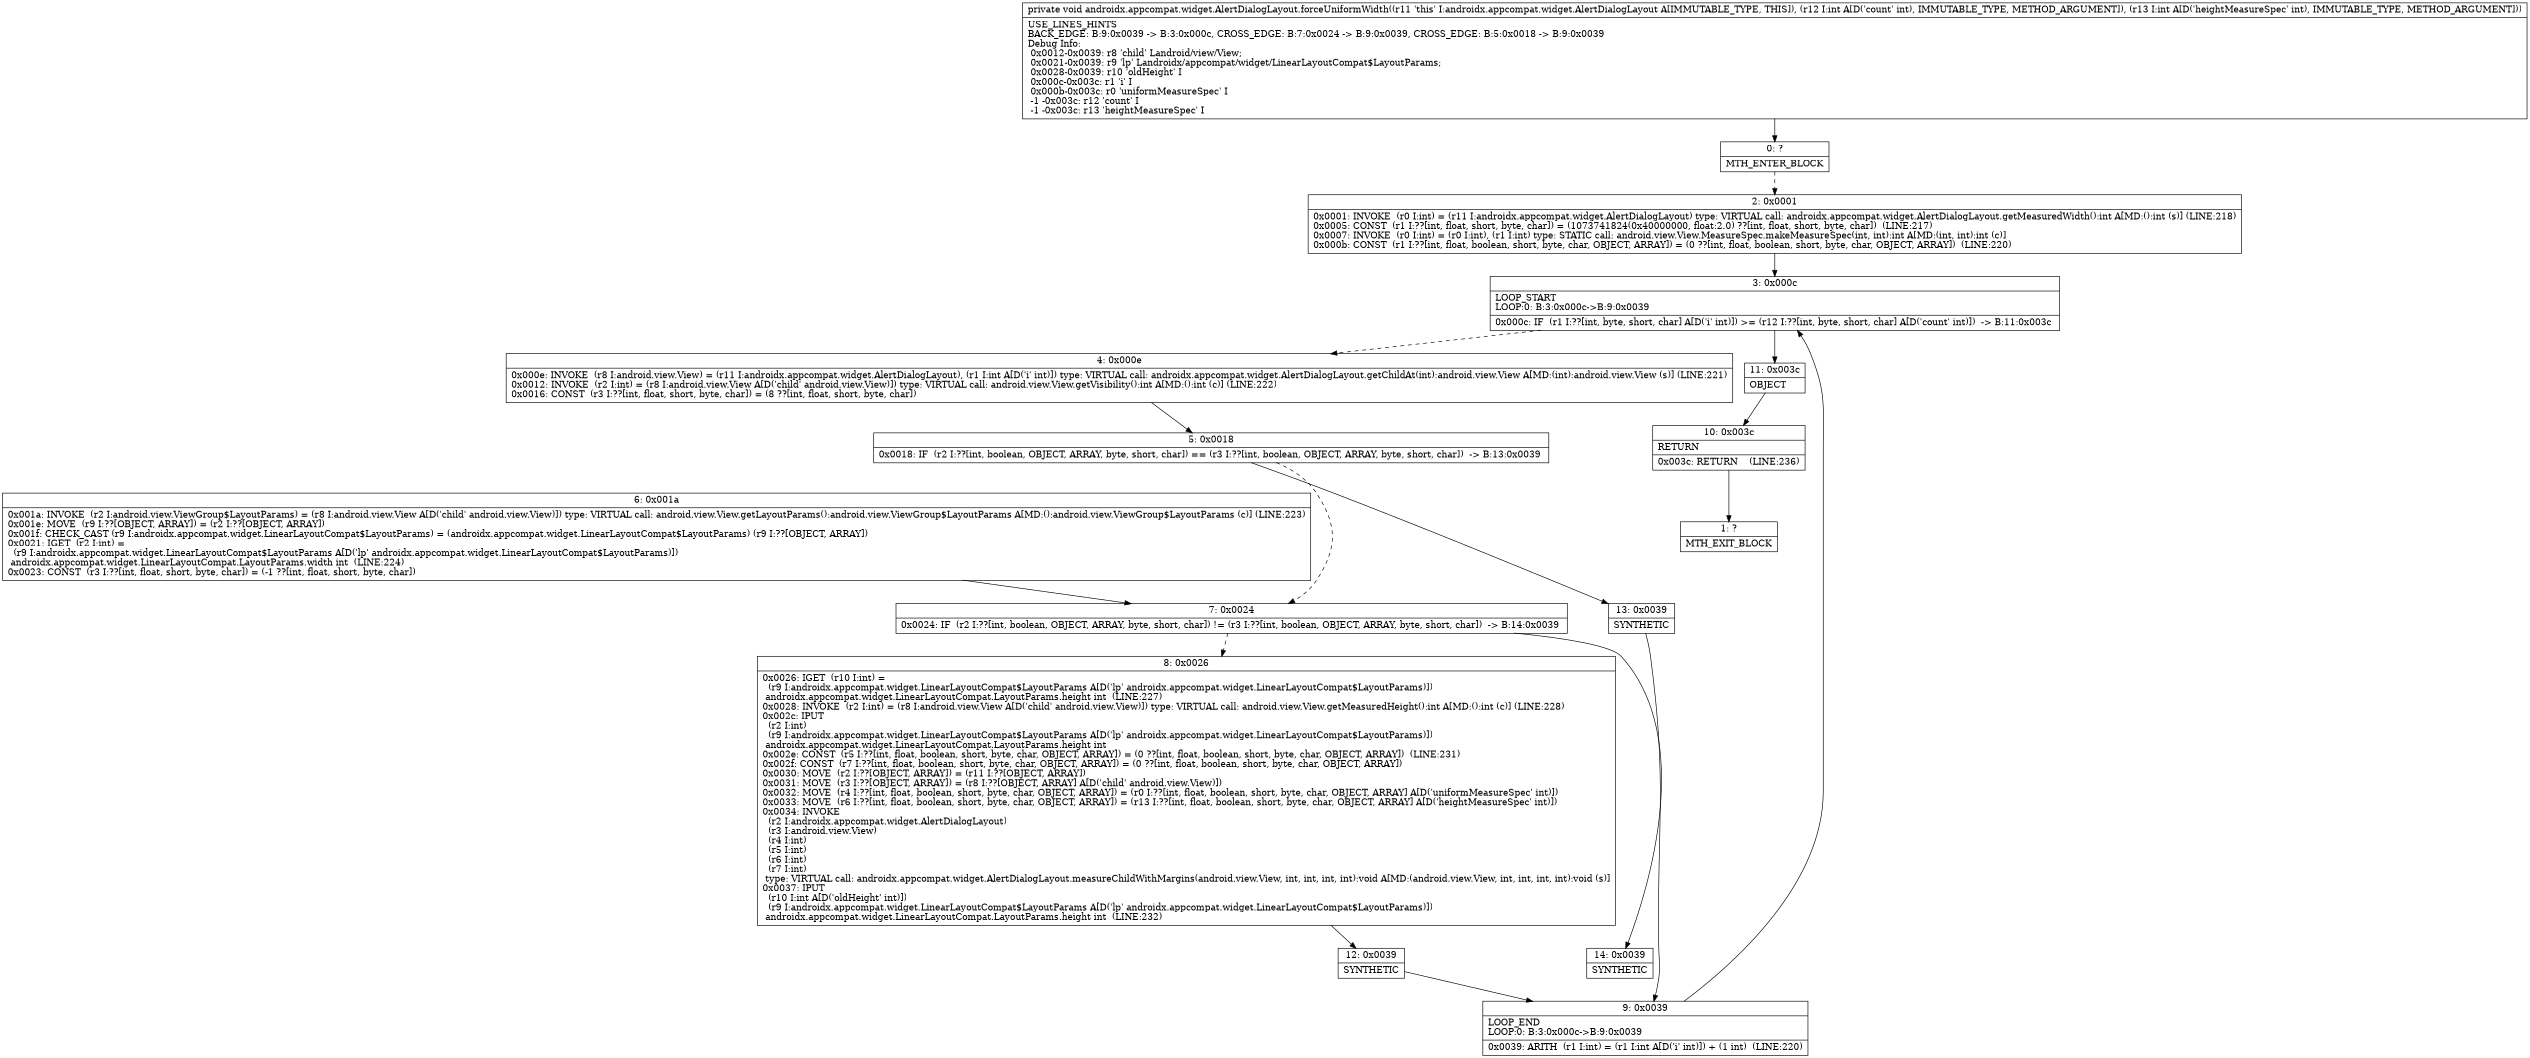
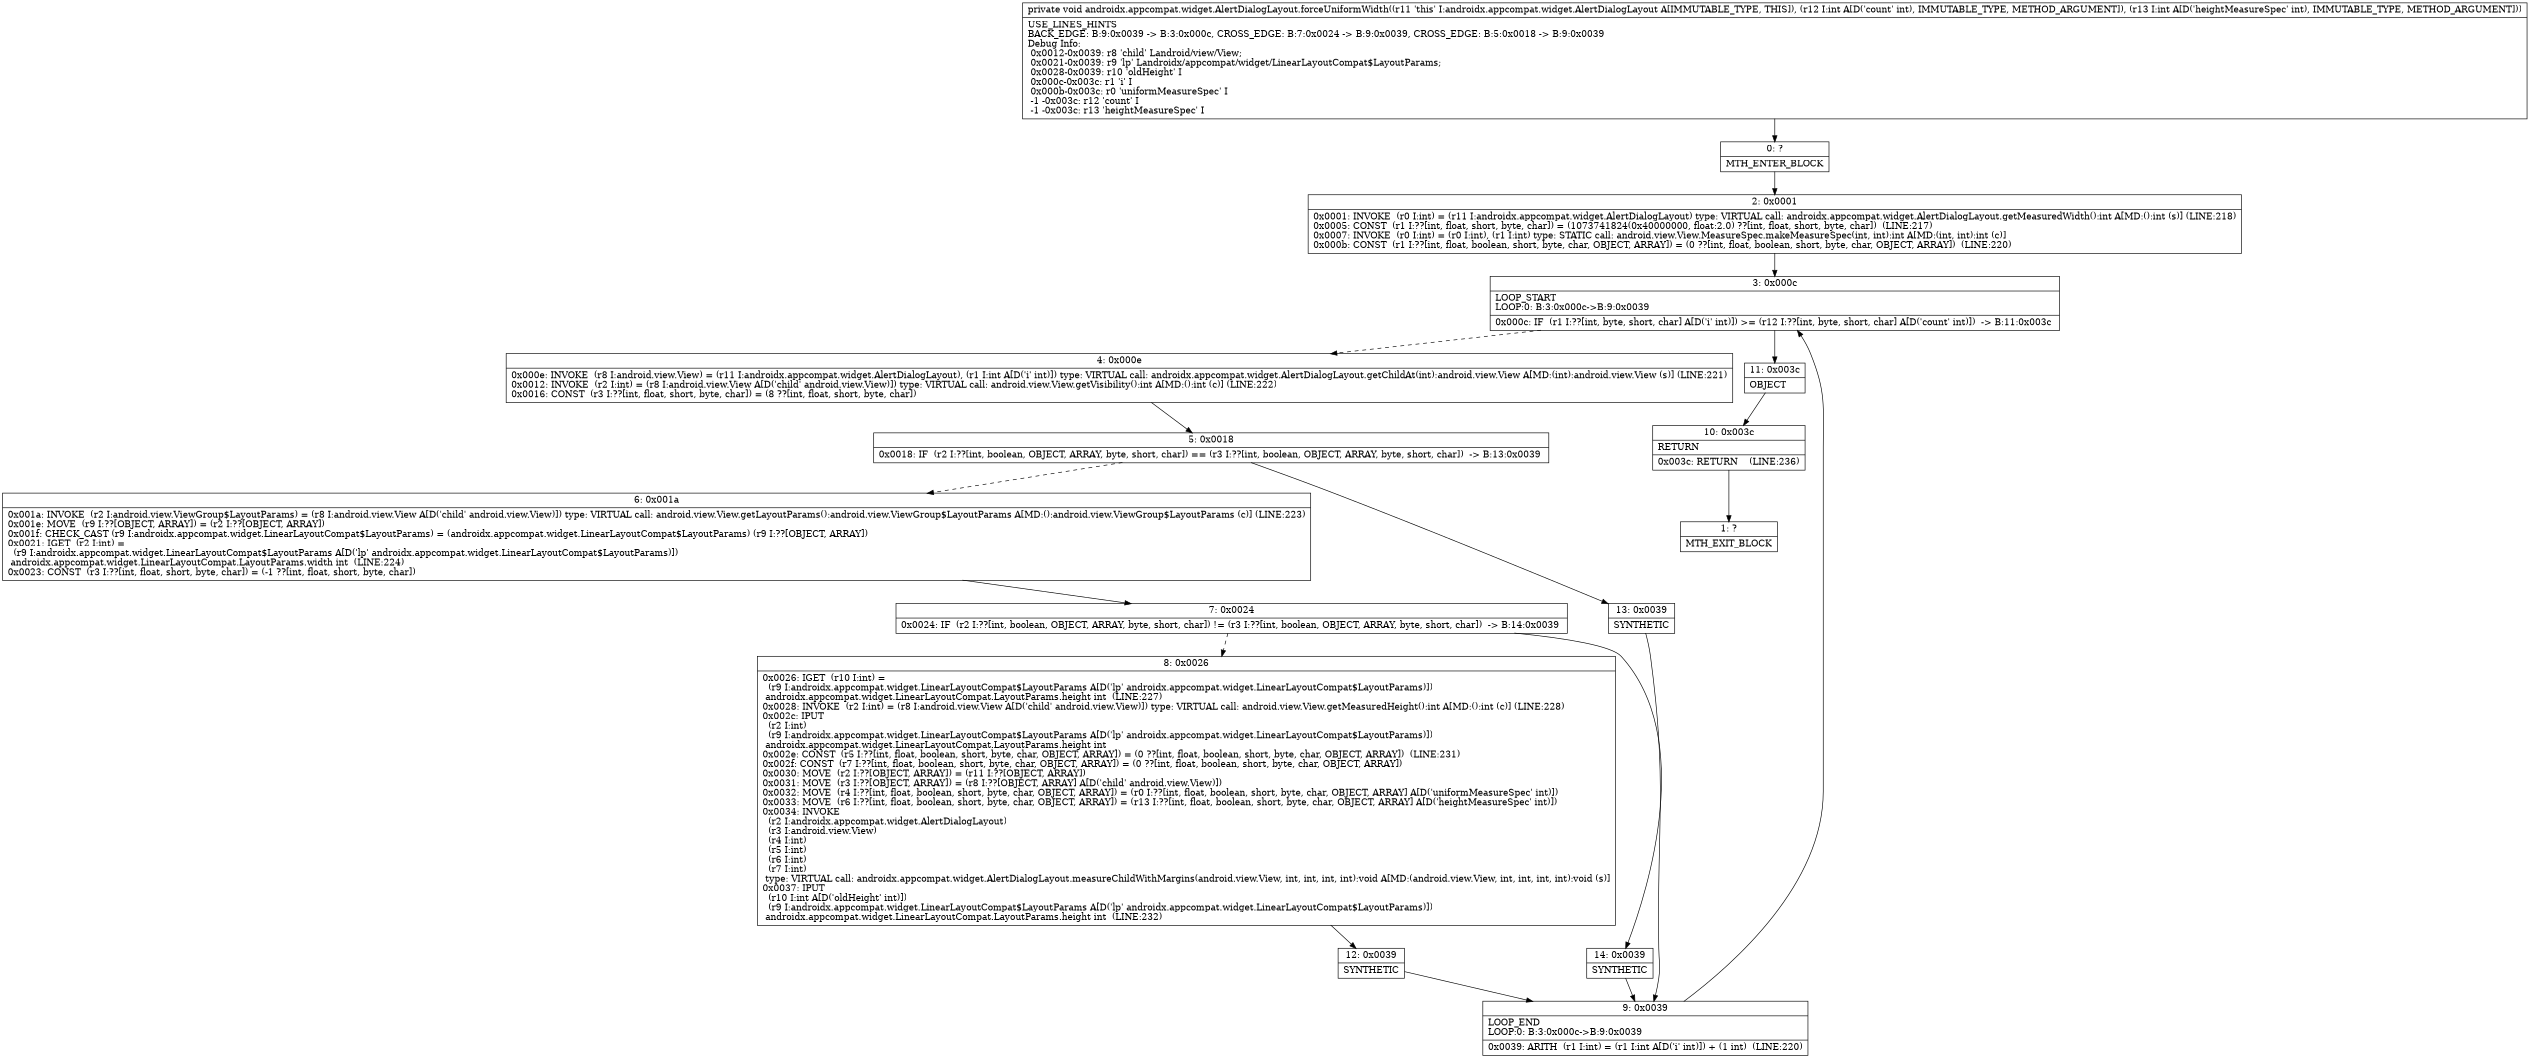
(1775, 180) -> (1775, 180)
(1331, 526) -> (1028, 477)
none -> (1629, 987)
